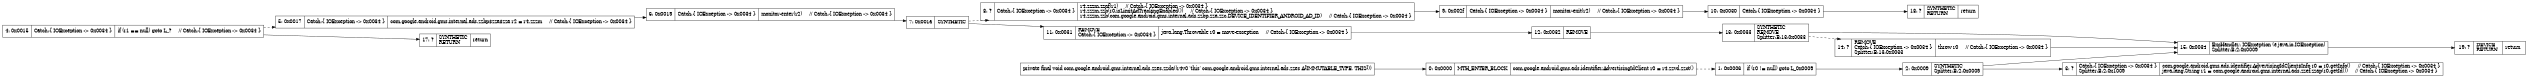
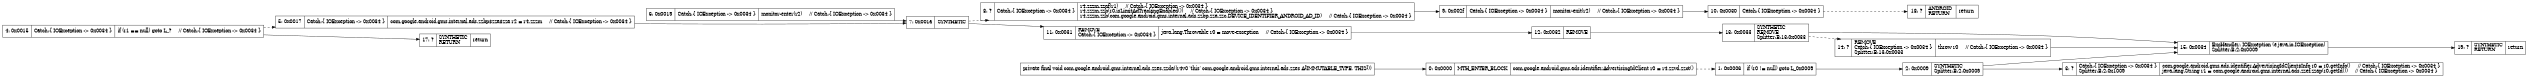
(1941, 9) -> (1940, 9)
(1864, 12) -> (1864, 12)
(639, 18) -> (769, 24)
(2486, 45) -> (2488, 45)
